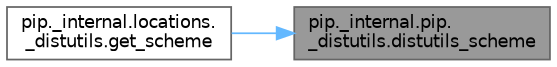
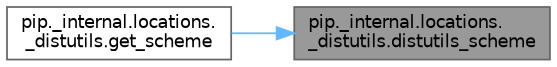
(422, 33) -> (422, 33)
